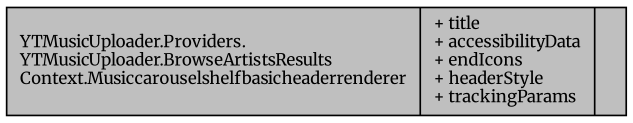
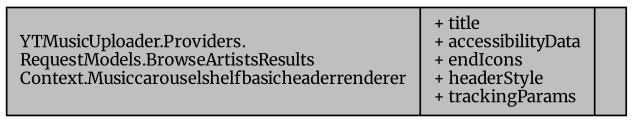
(177, 61) -> (168, 61)
